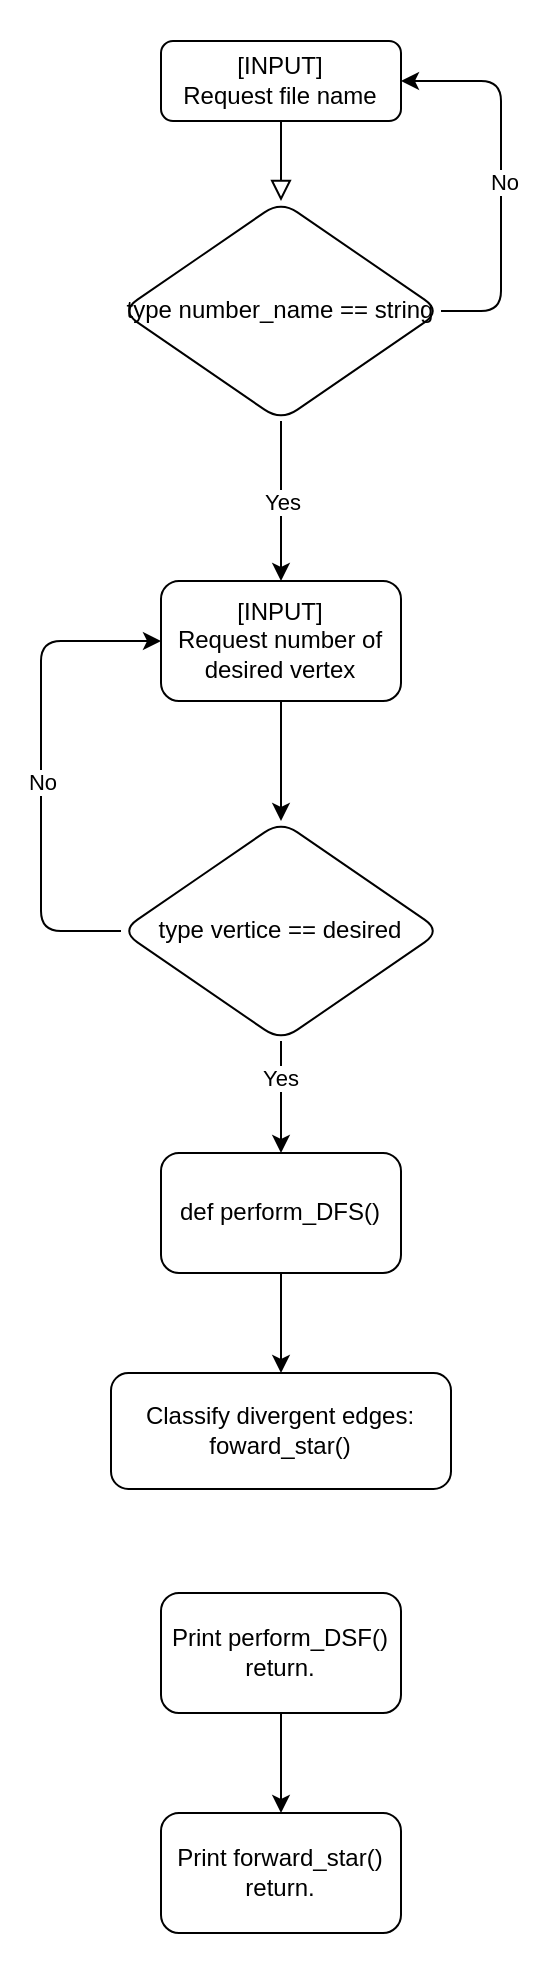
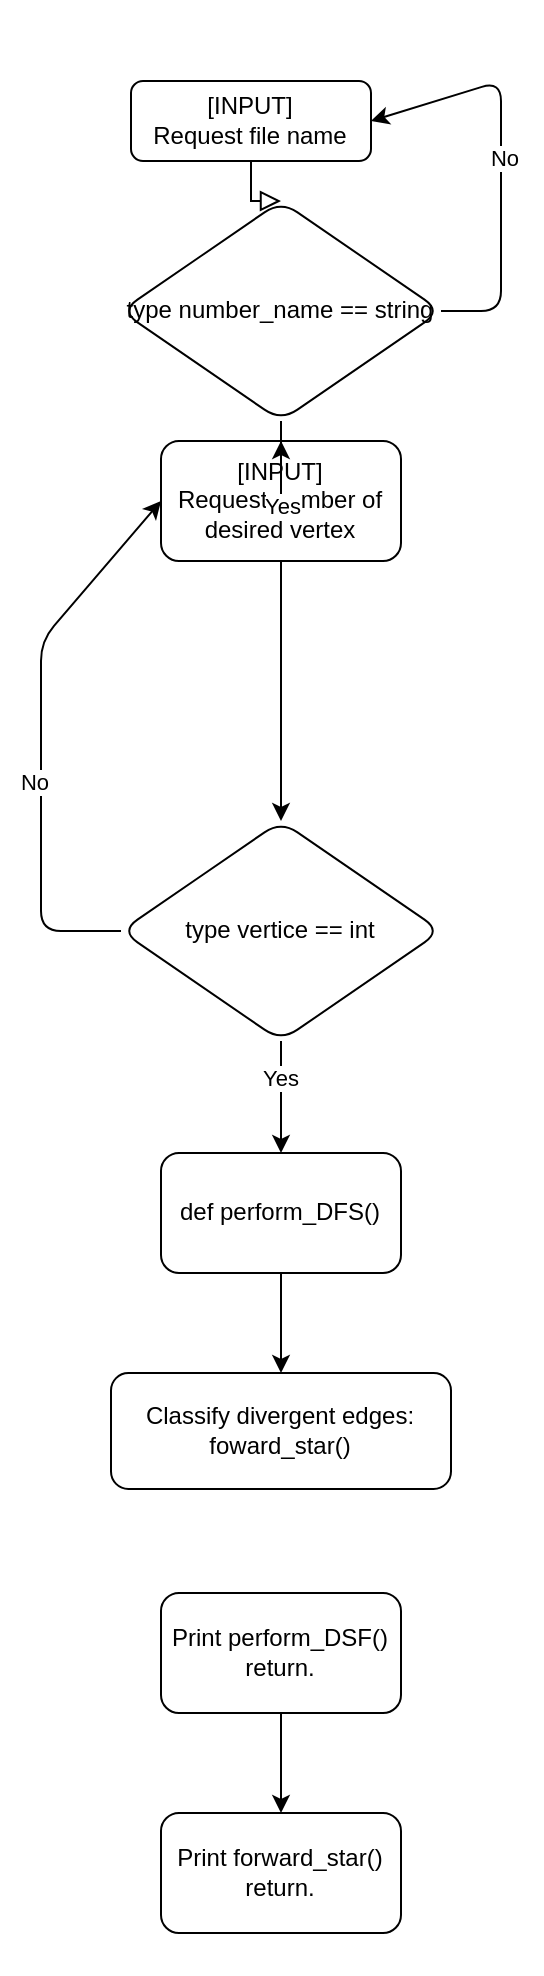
(281, 81) -> (251, 121)
(281, 641) -> (281, 501)
(281, 931) -> (281, 931)
